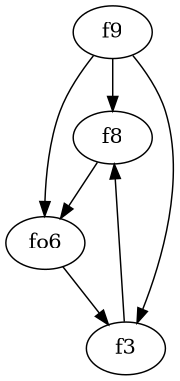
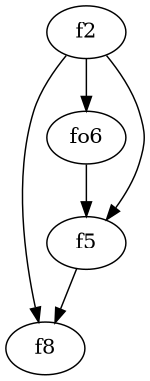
(113, 32) -> (86, 32)
(83, 184) -> none
(126, 348) -> (86, 243)
